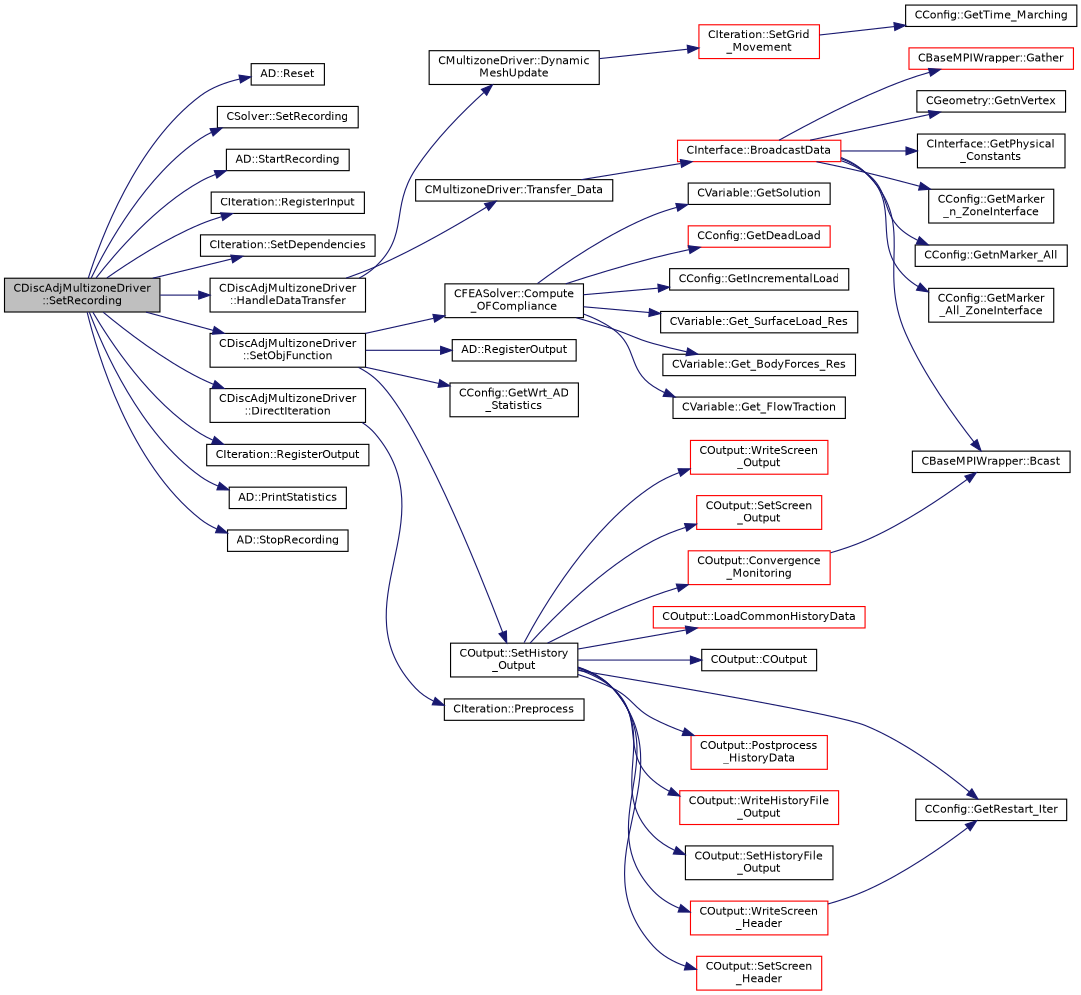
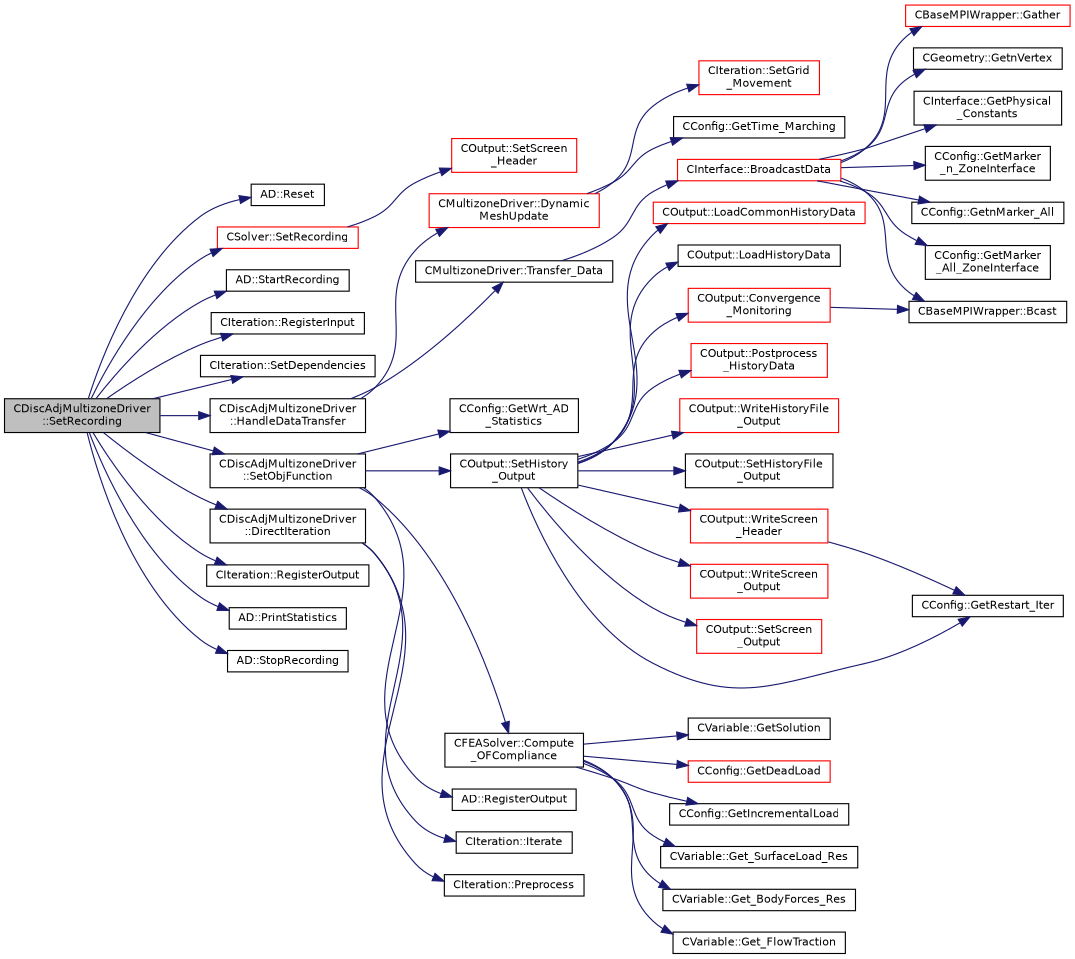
(857, 31) -> (635, 163)
(514, 68) -> (514, 211)
(288, 117) -> (288, 238)
(759, 660) -> (759, 256)
none -> (514, 843)
(626, 859) -> (395, 200)
